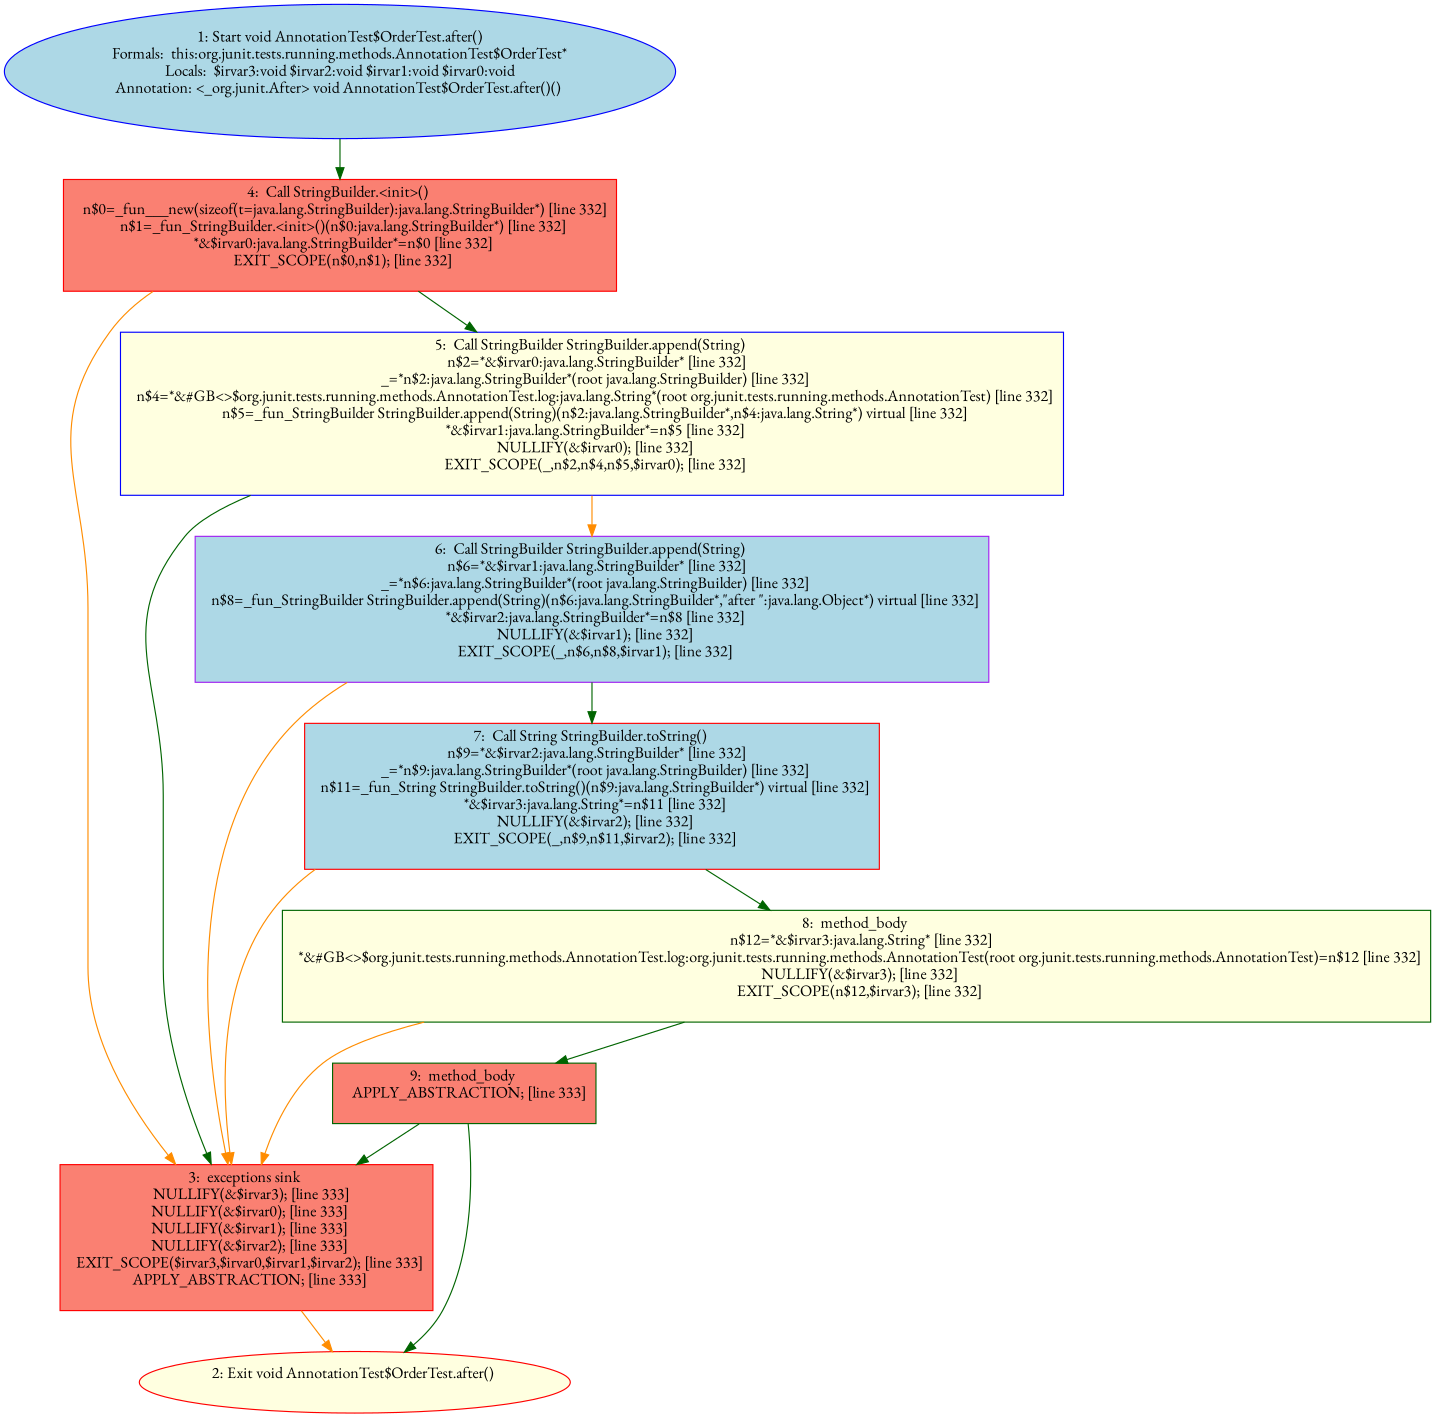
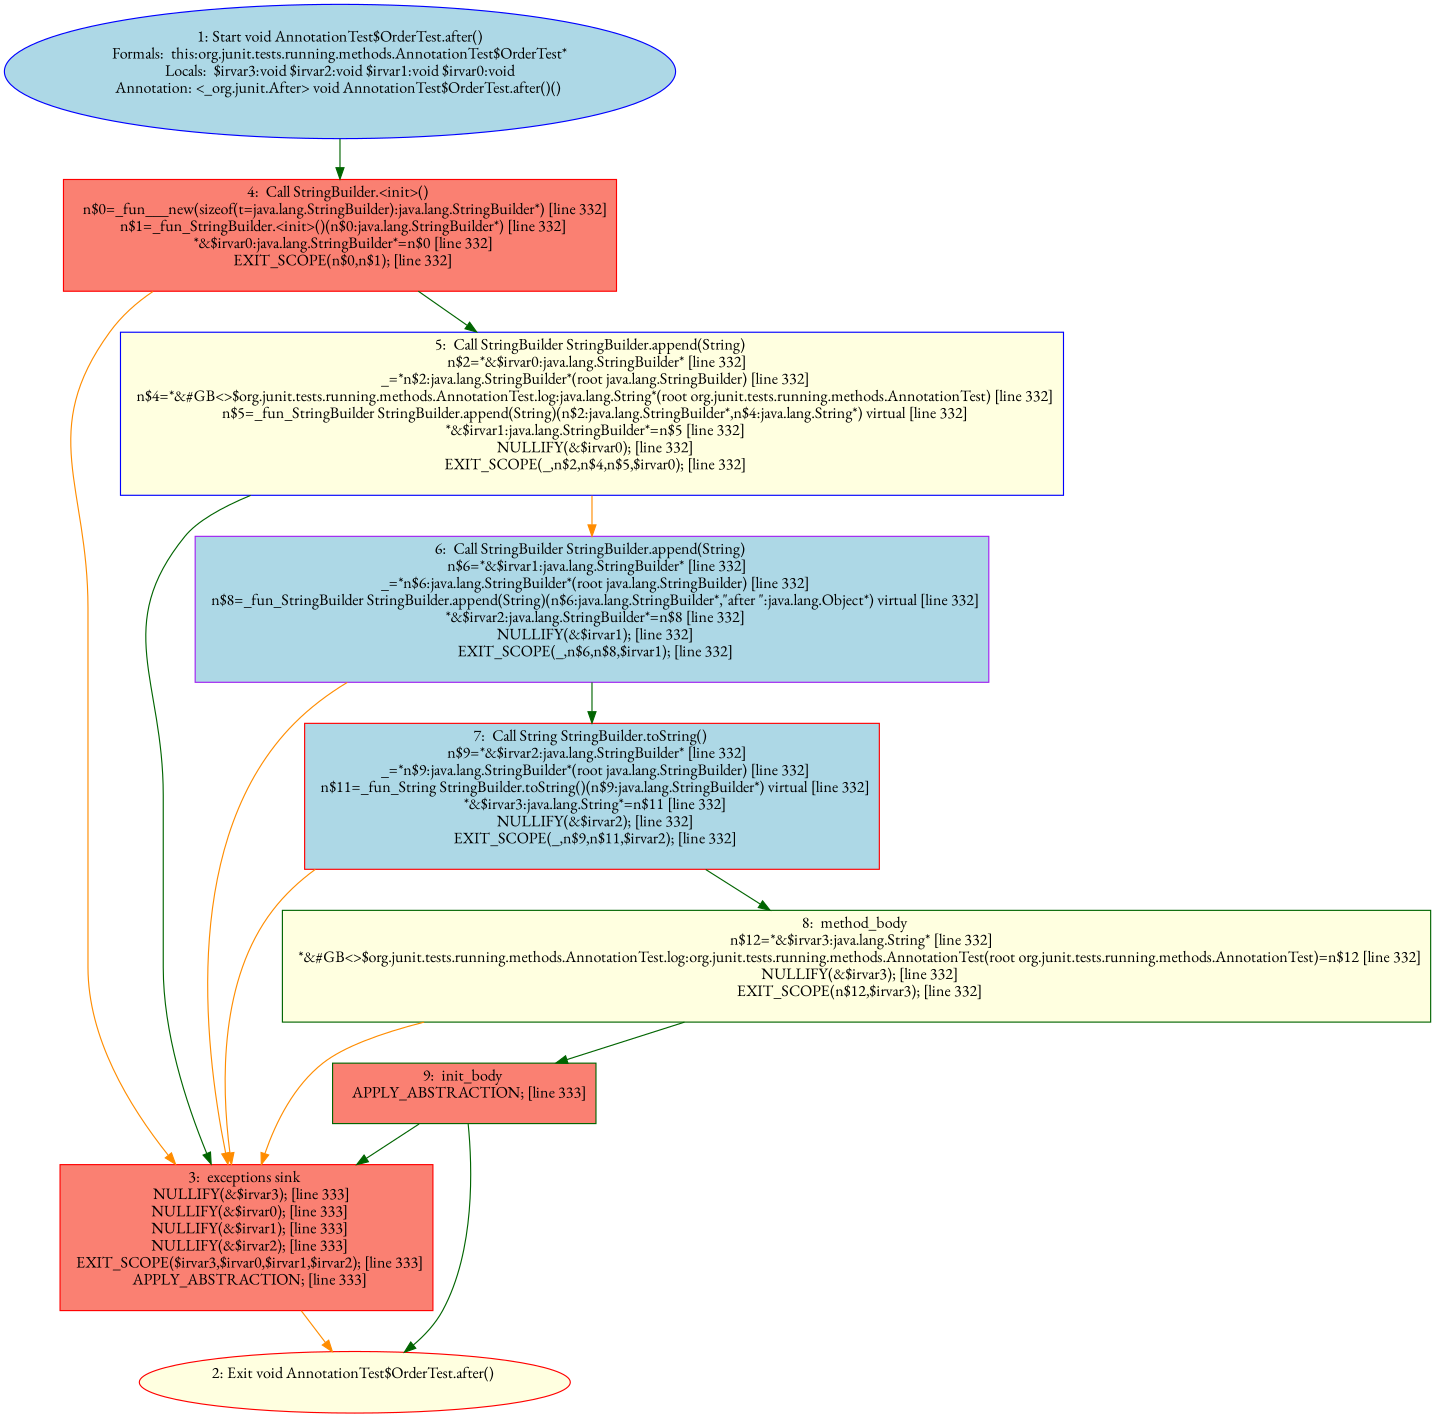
(464, 1093) -> (464, 1093)
